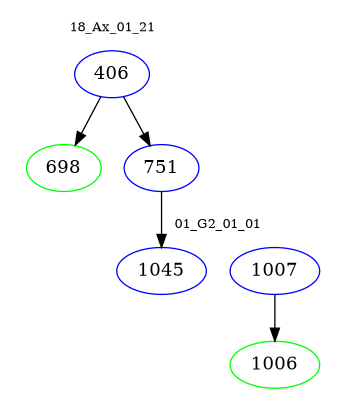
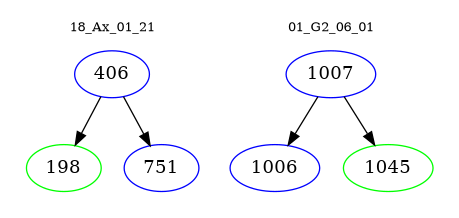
(64, 168) -> (64, 168)
(162, 220) -> (356, 115)
(218, 225) -> (332, 28)
(162, 271) -> (388, 168)
(275, 365) -> (275, 168)
